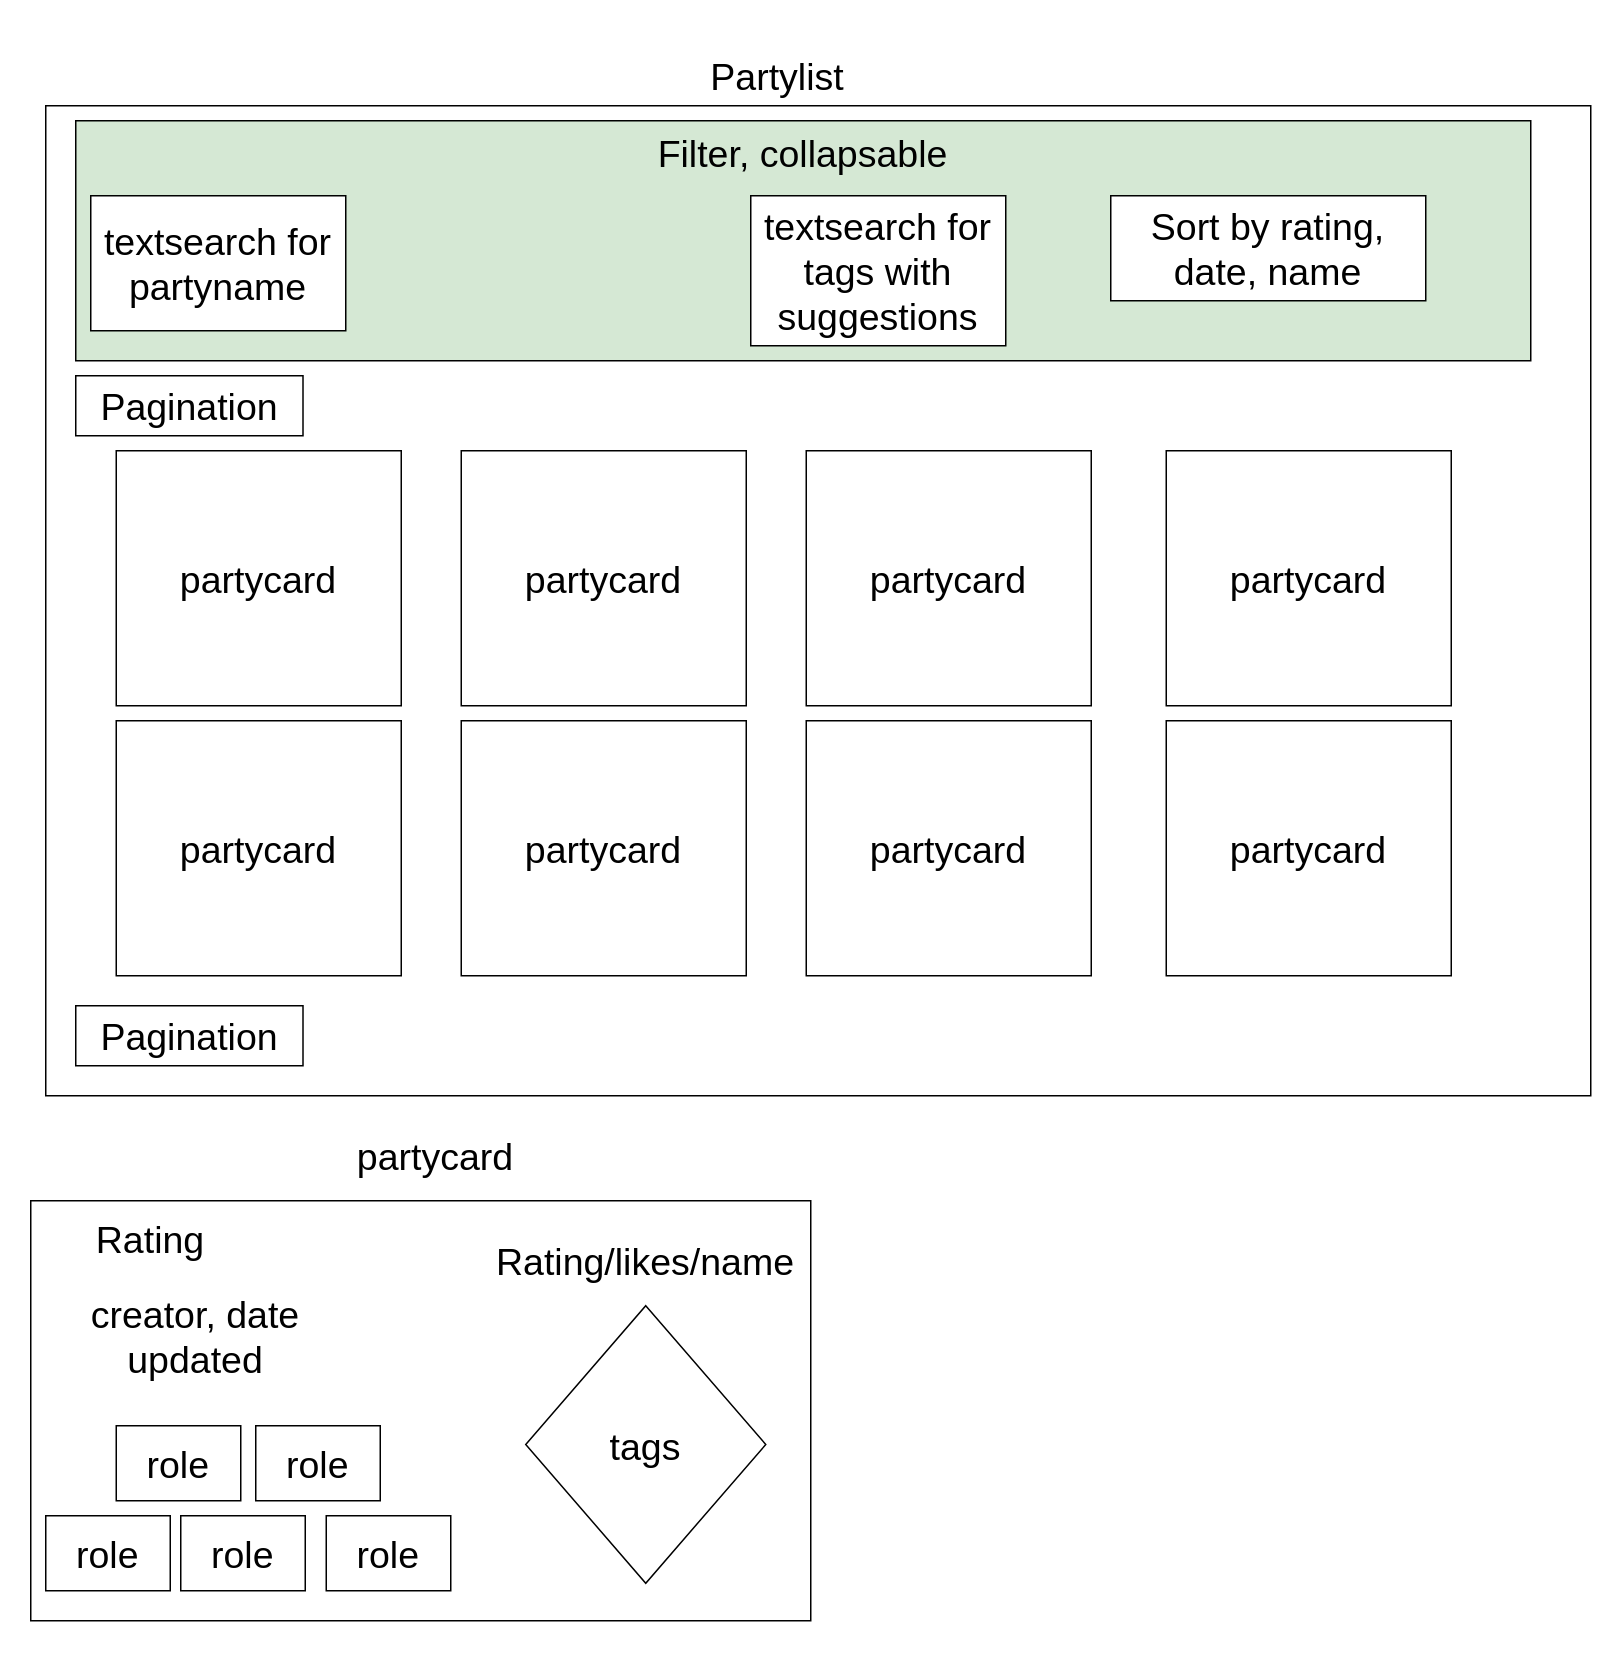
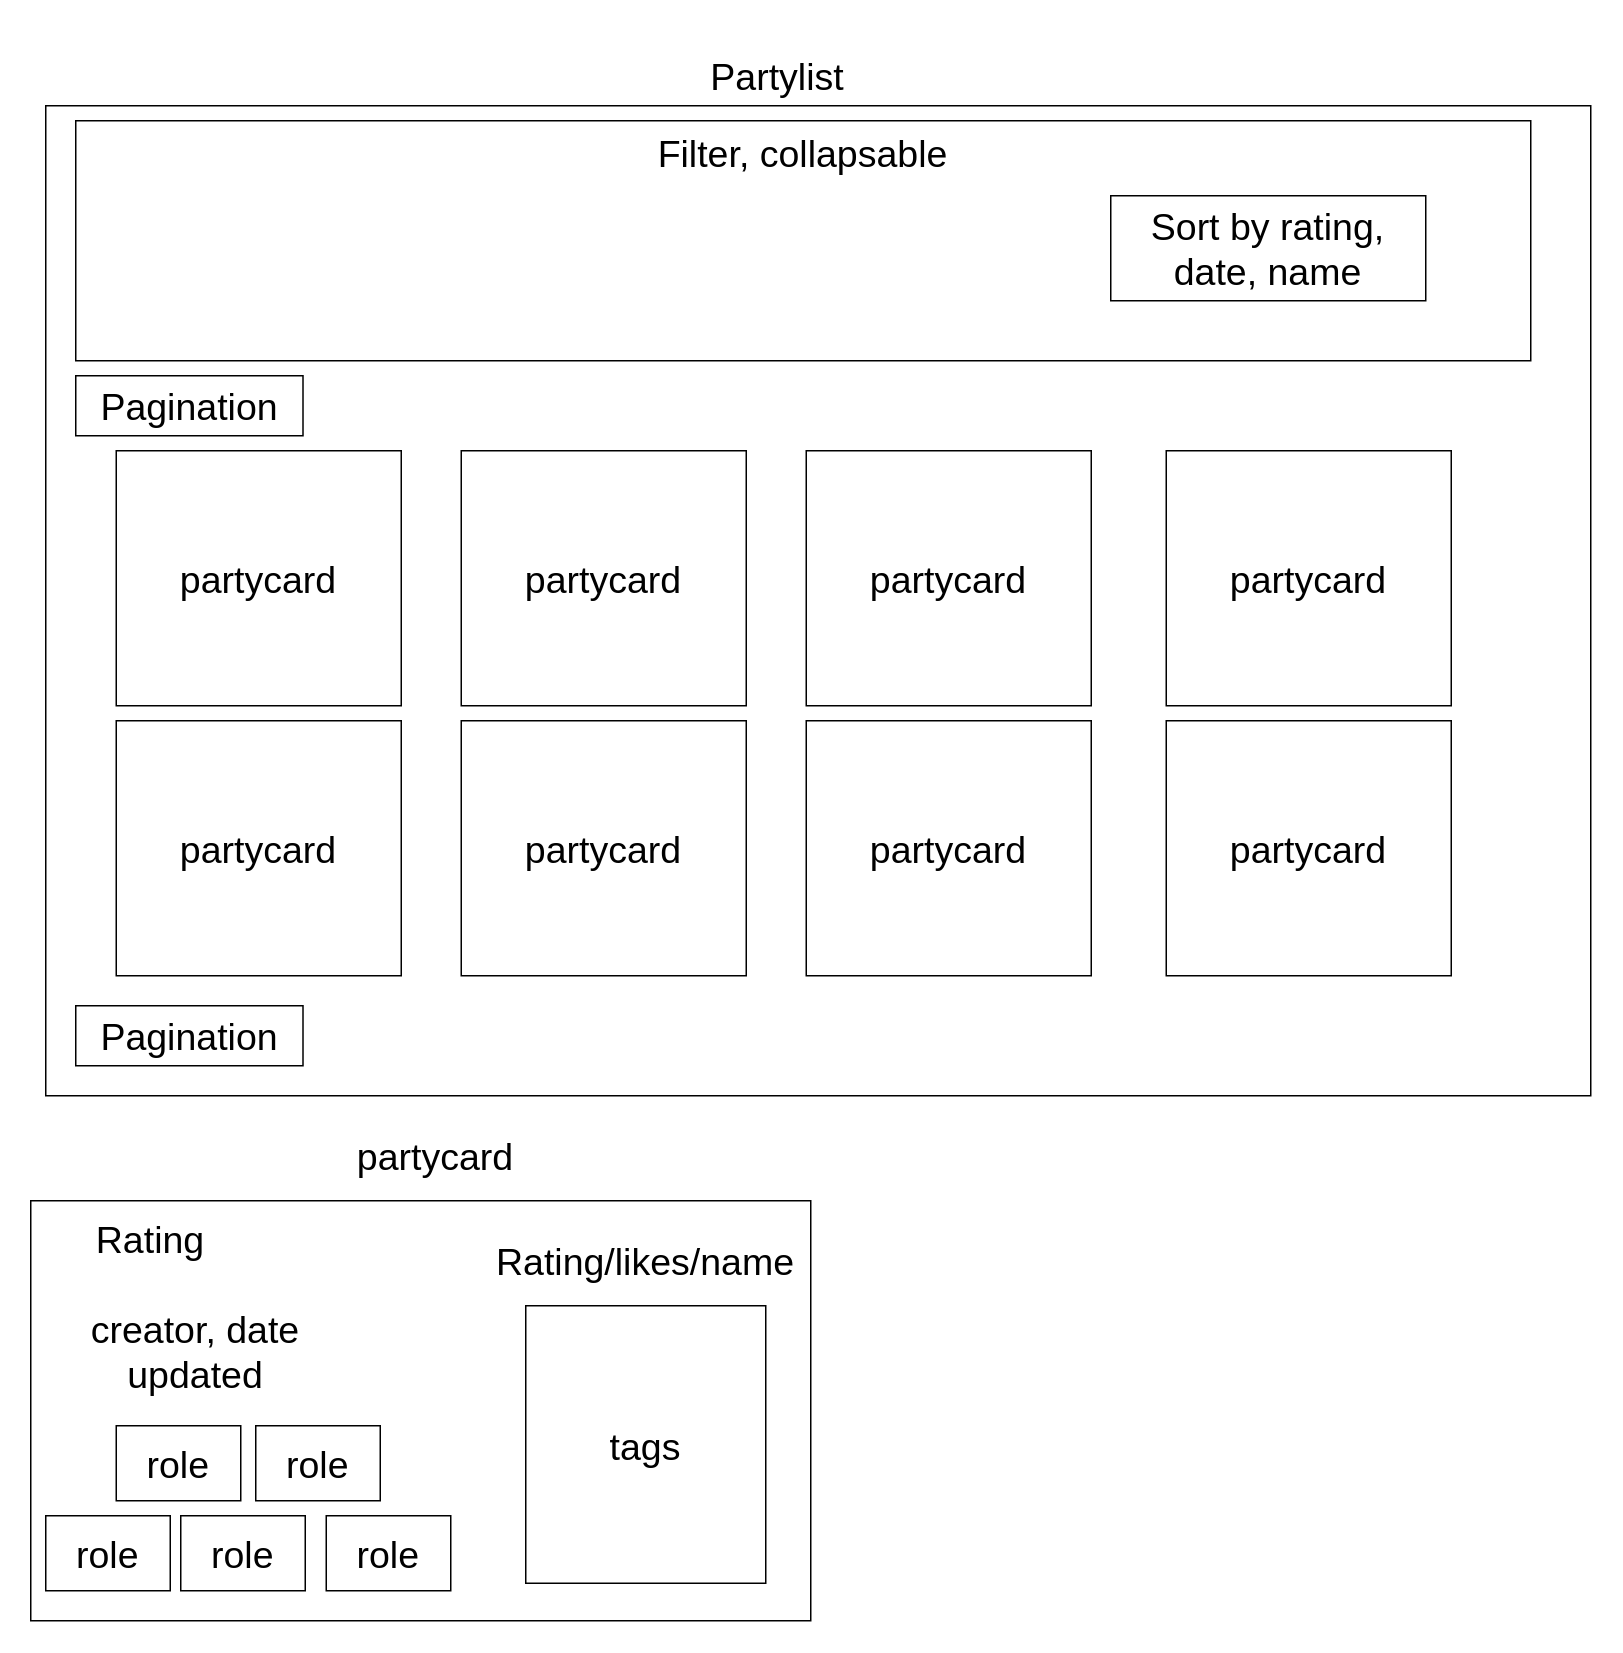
(803, 154) -> (803, 154)
(218, 263) -> none
(878, 271) -> none
(196, 1336) -> (196, 1351)
(646, 1445) -> (646, 1445)
